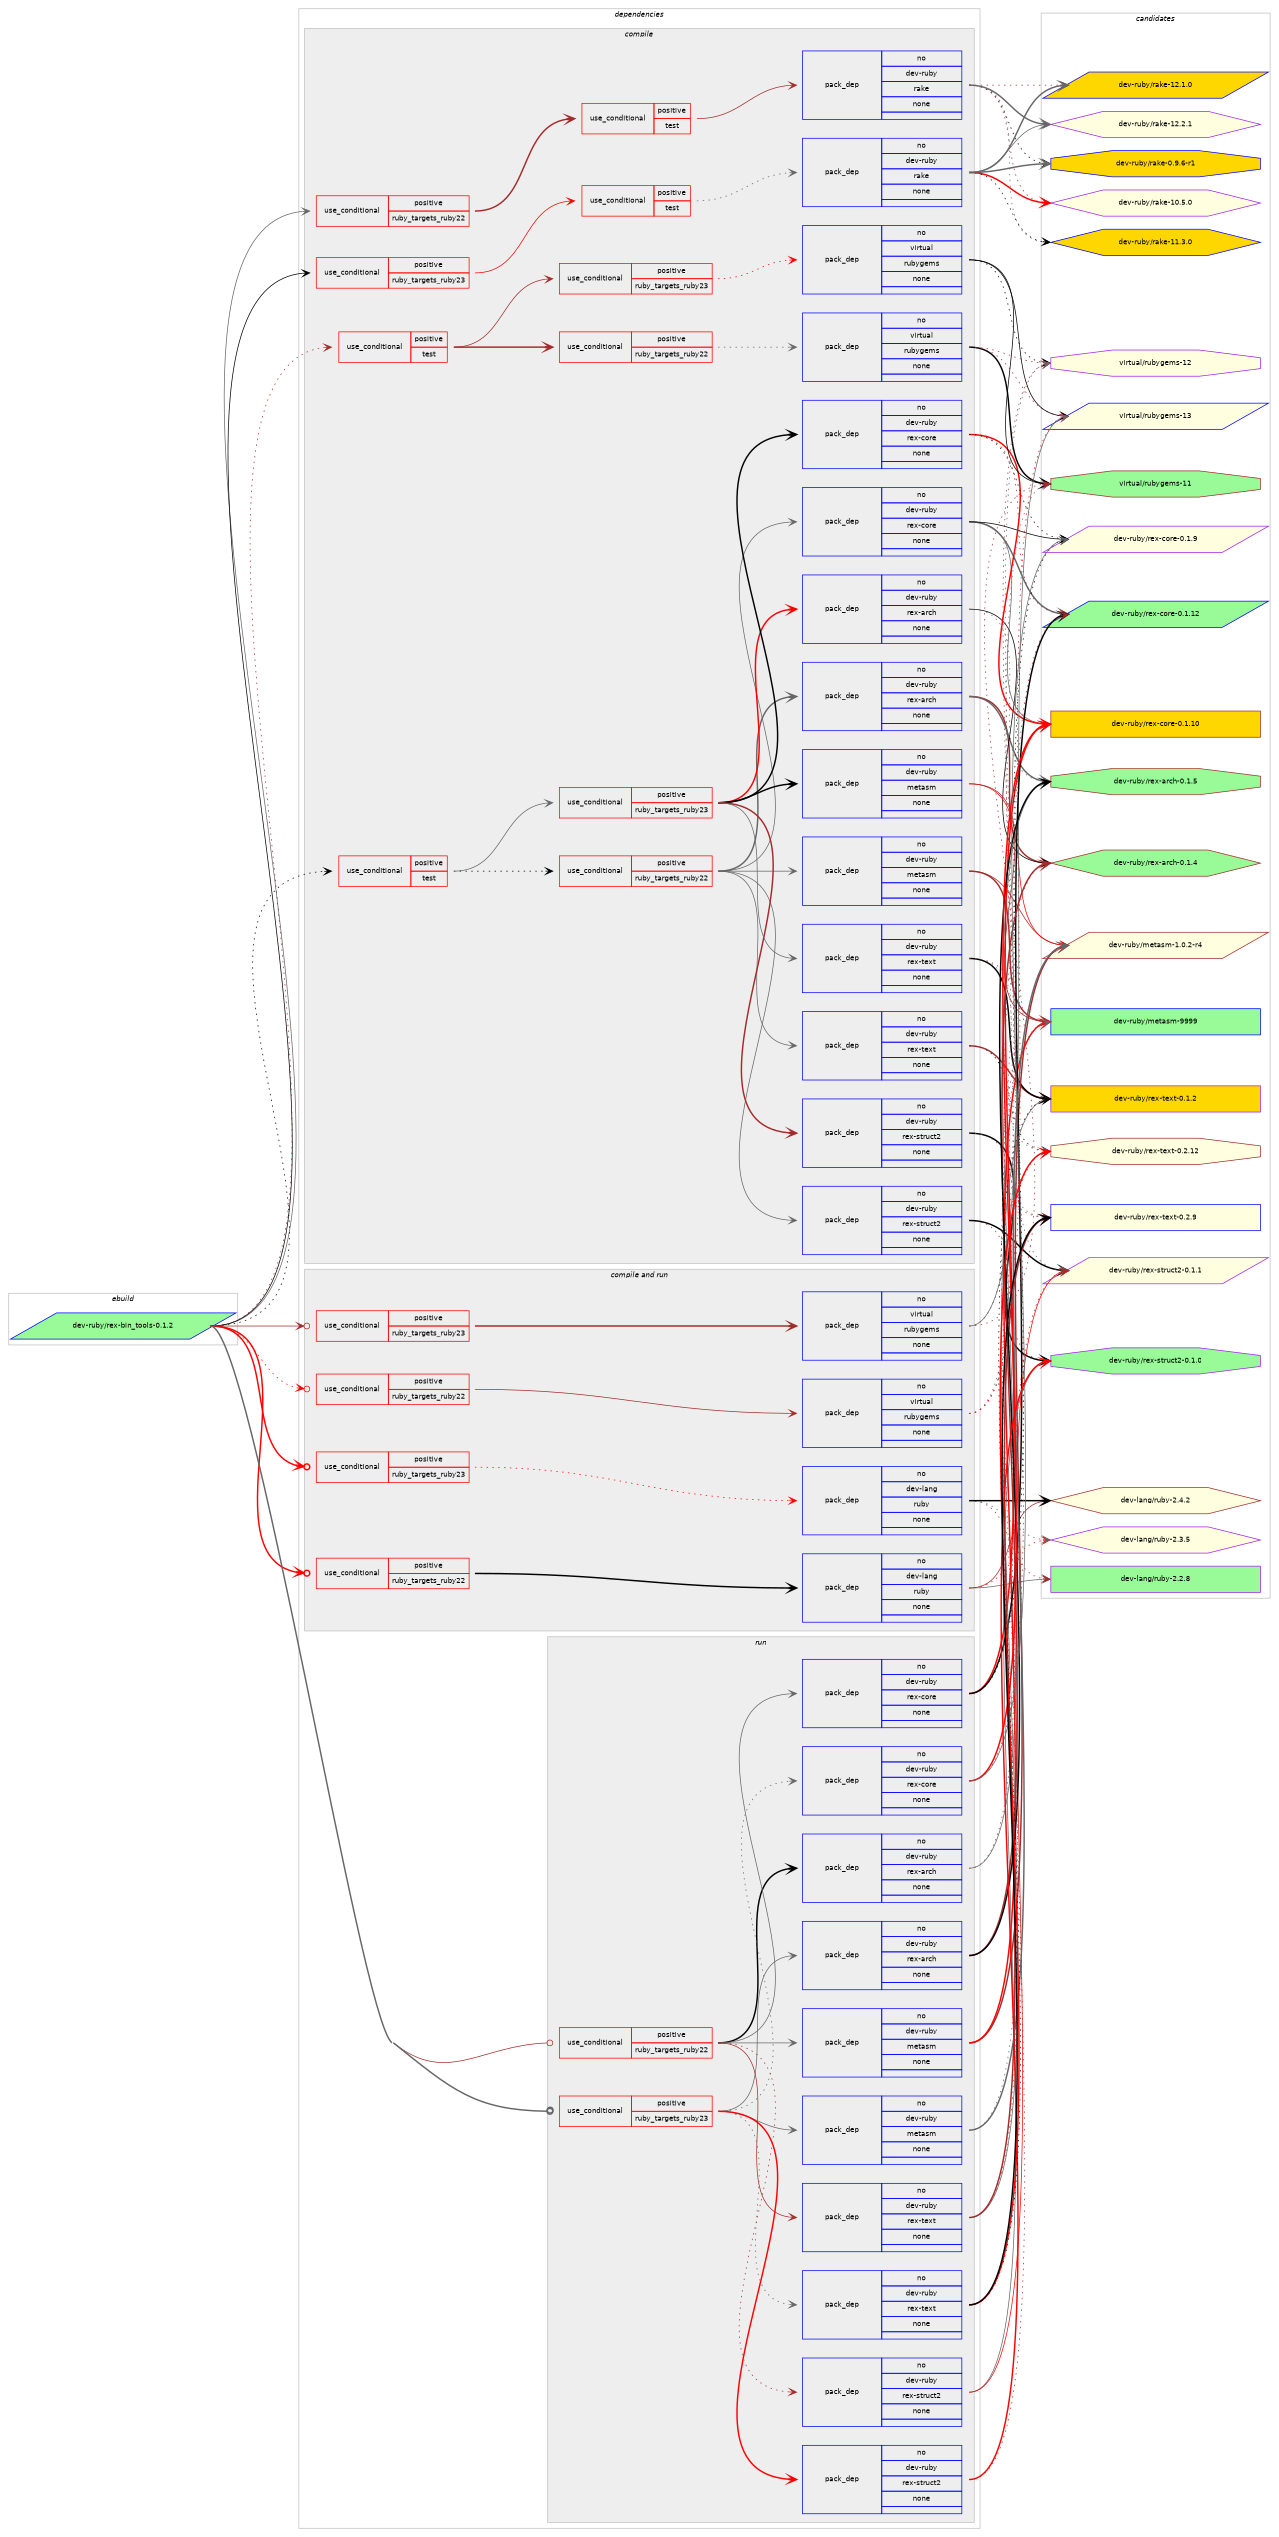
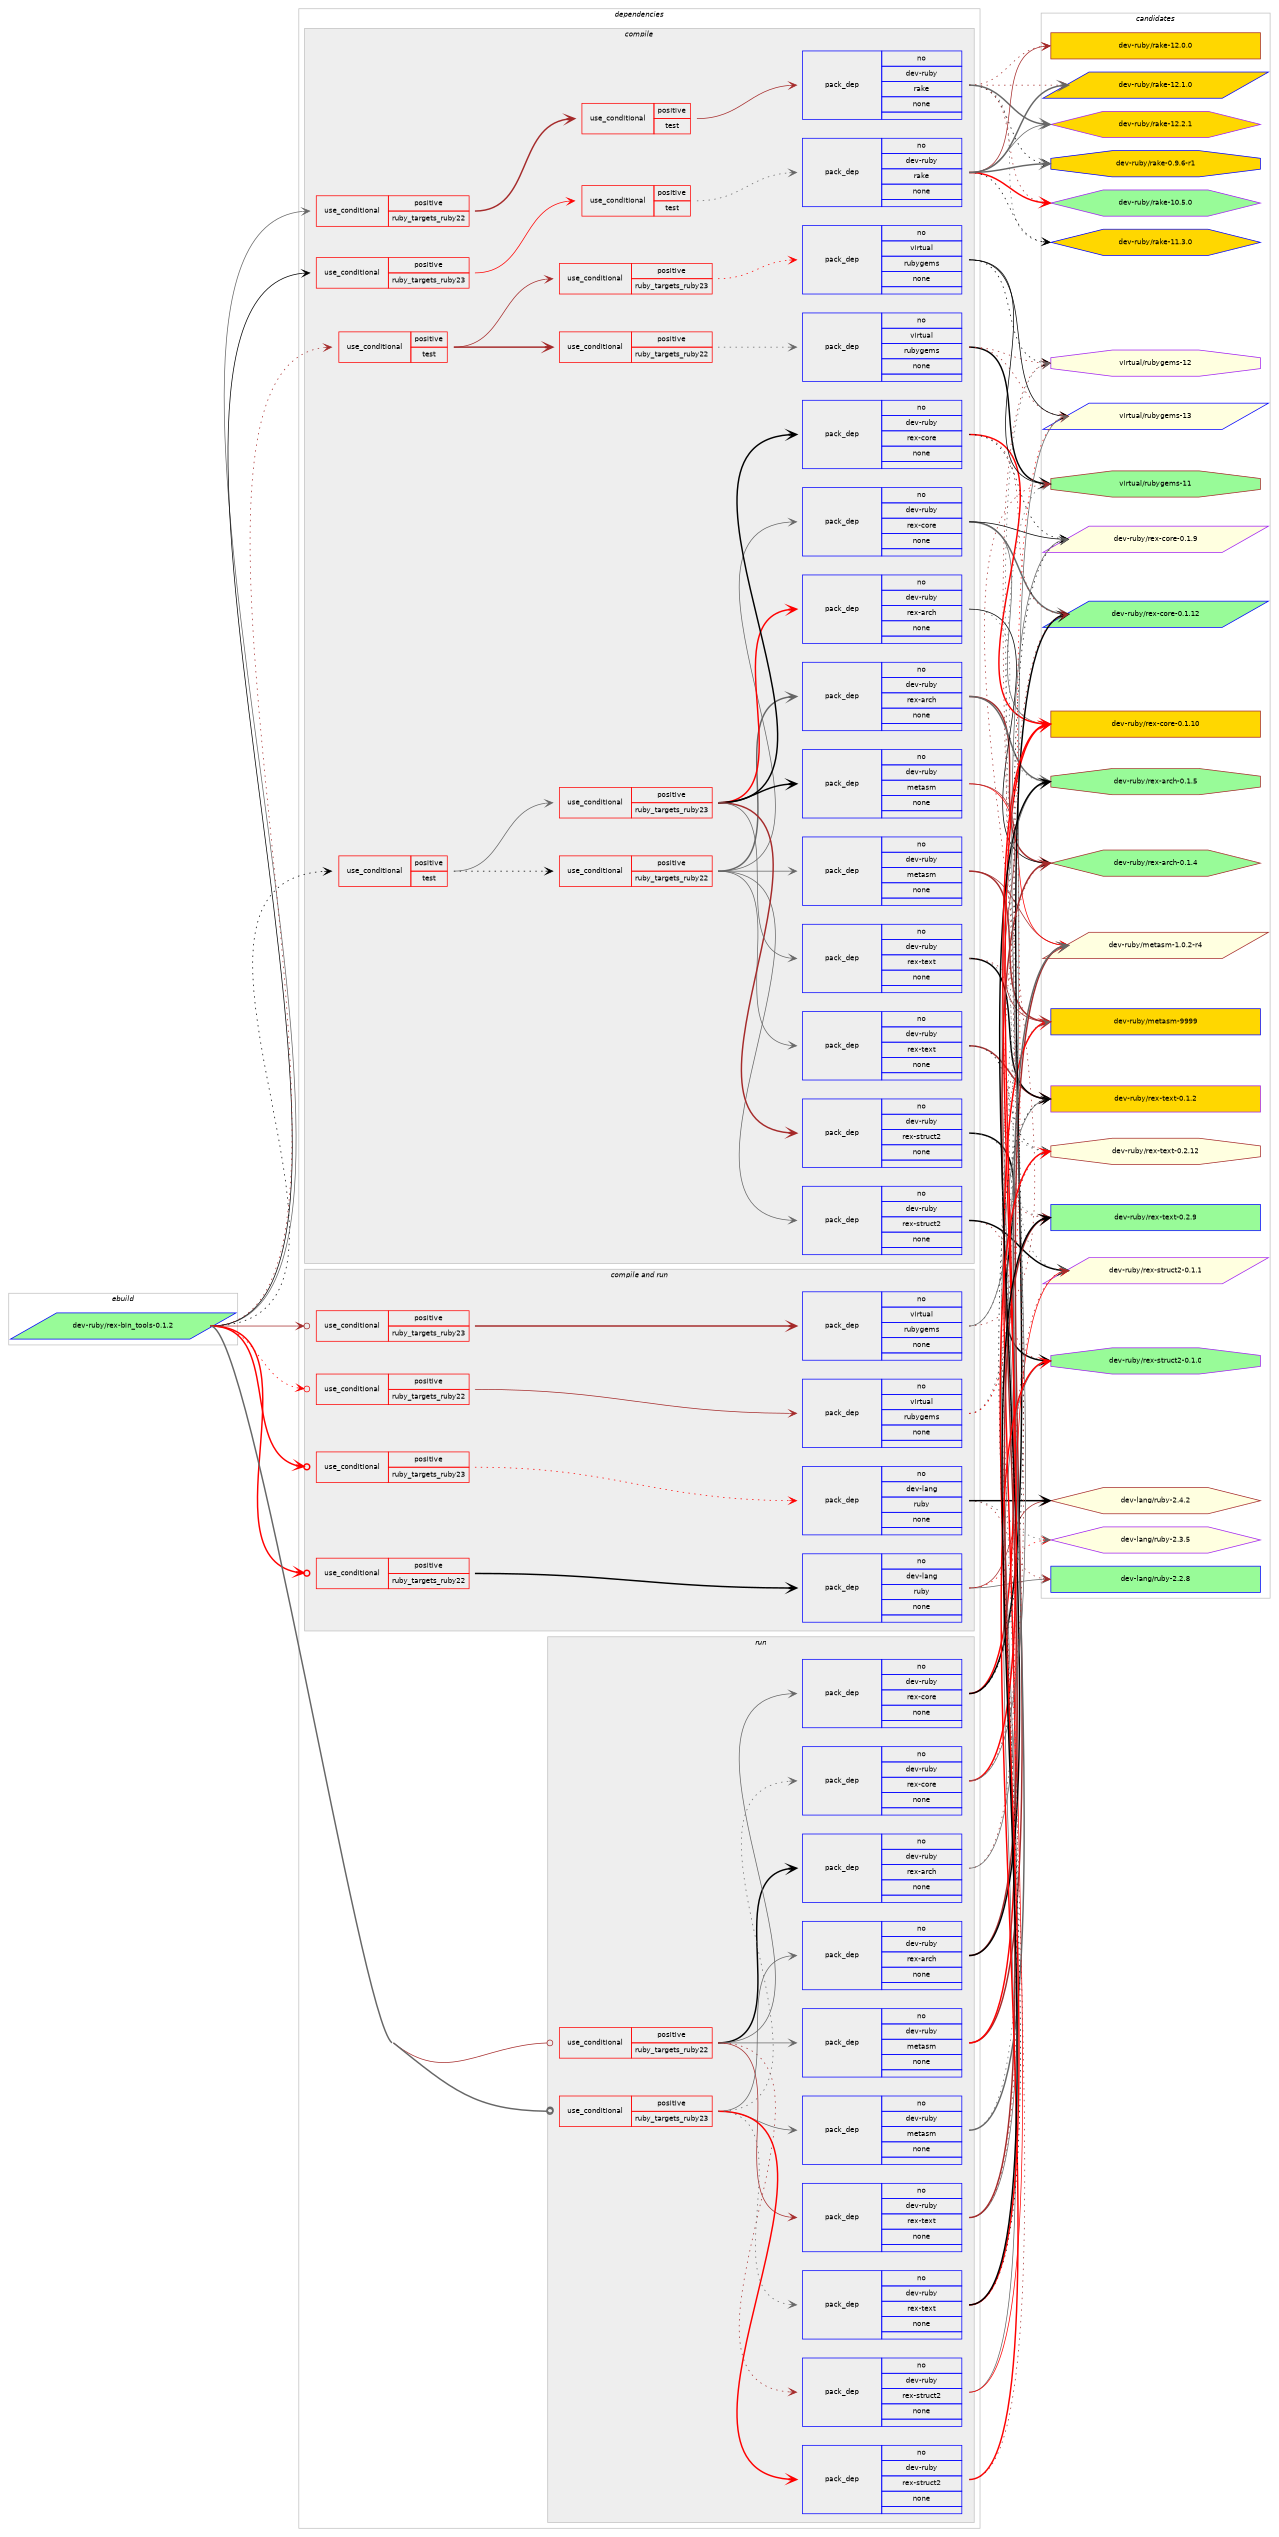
none -> (1156, 46)
(1156, 124) -> (1156, 124)
(1156, 203) -> (1156, 203)
(1156, 1022) -> (1156, 1022)
(1156, 1218) -> (1156, 1218)
(1156, 1579) -> (1156, 1579)
